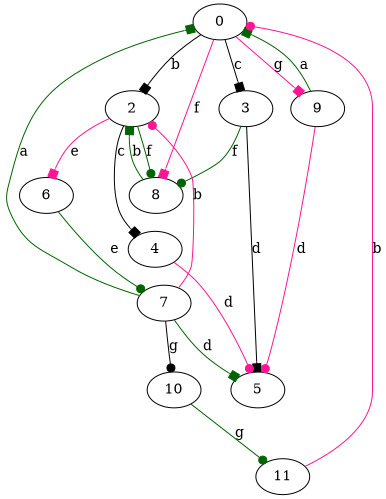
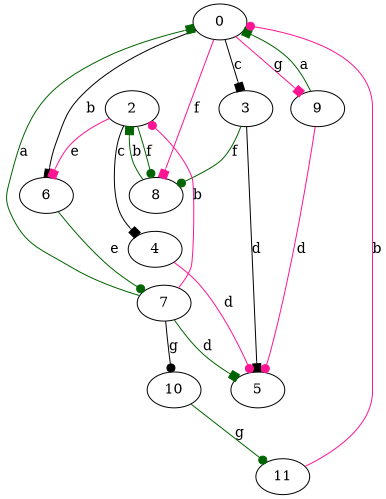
(172, 57) -> (101, 78)
